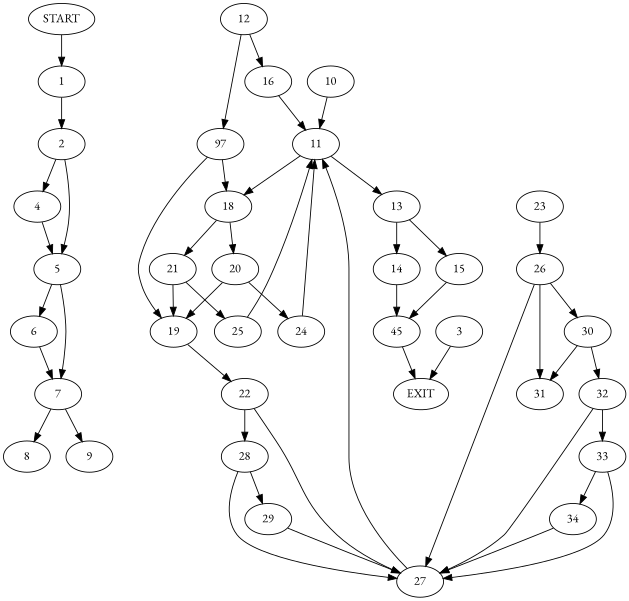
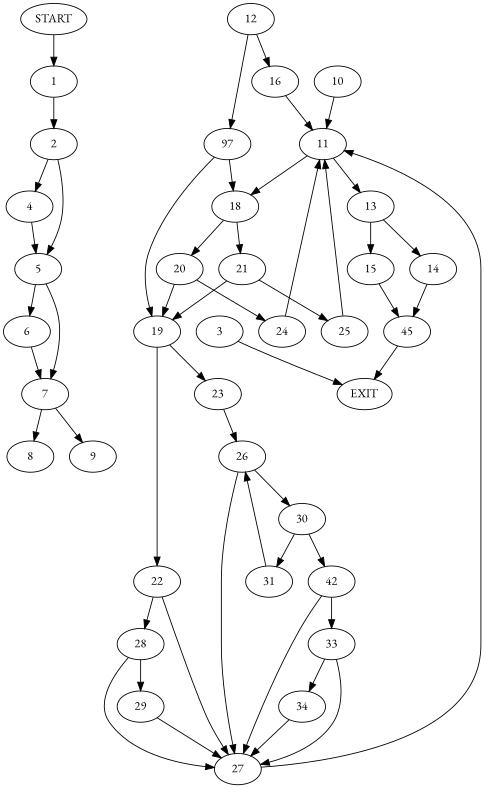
(540, 327) -> (257, 523)
none -> (184, 360)
(602, 394) -> (332, 582)
